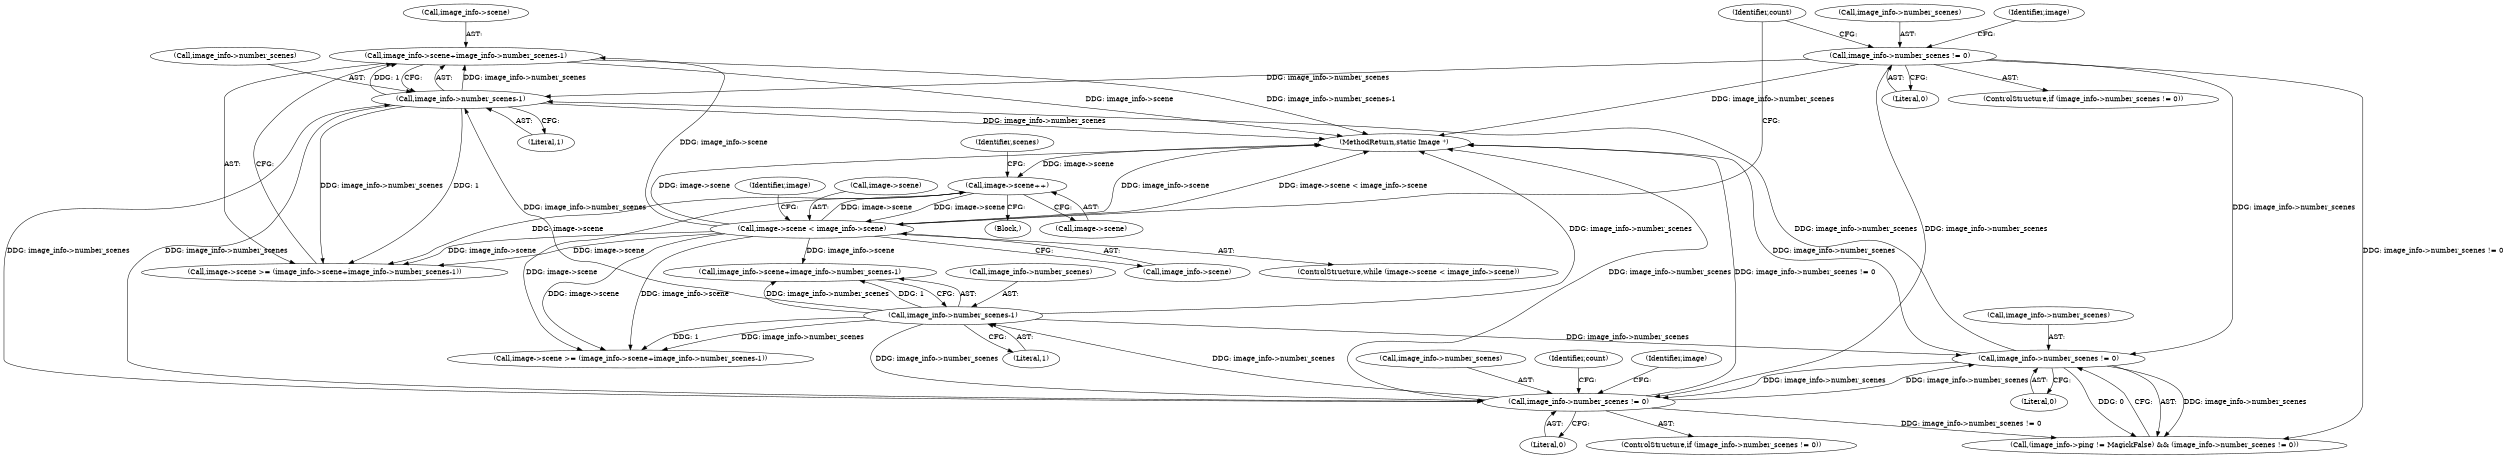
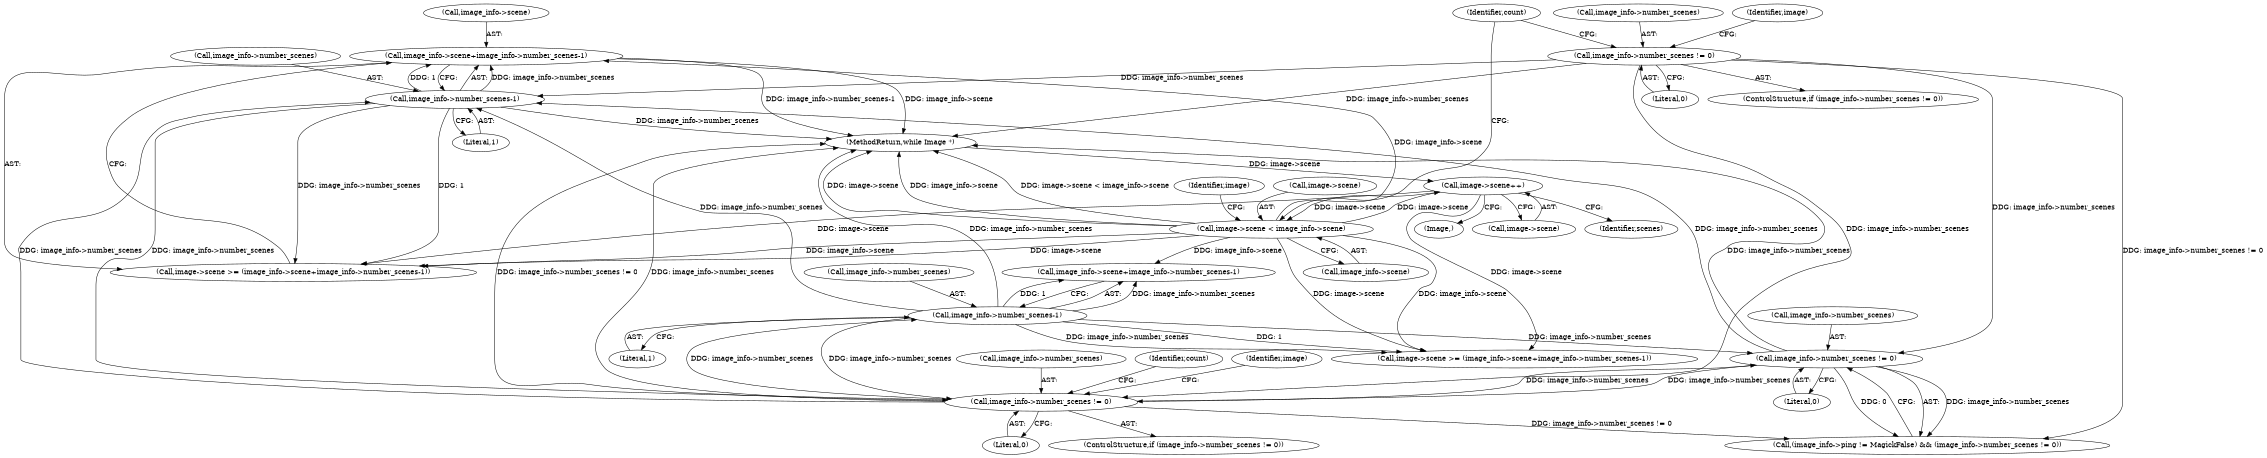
(1394, 143) -> (900, 143)
(1007, 162) -> (1564, 204)
(1008, 229) -> (1439, 229)
(1409, 272) -> none
